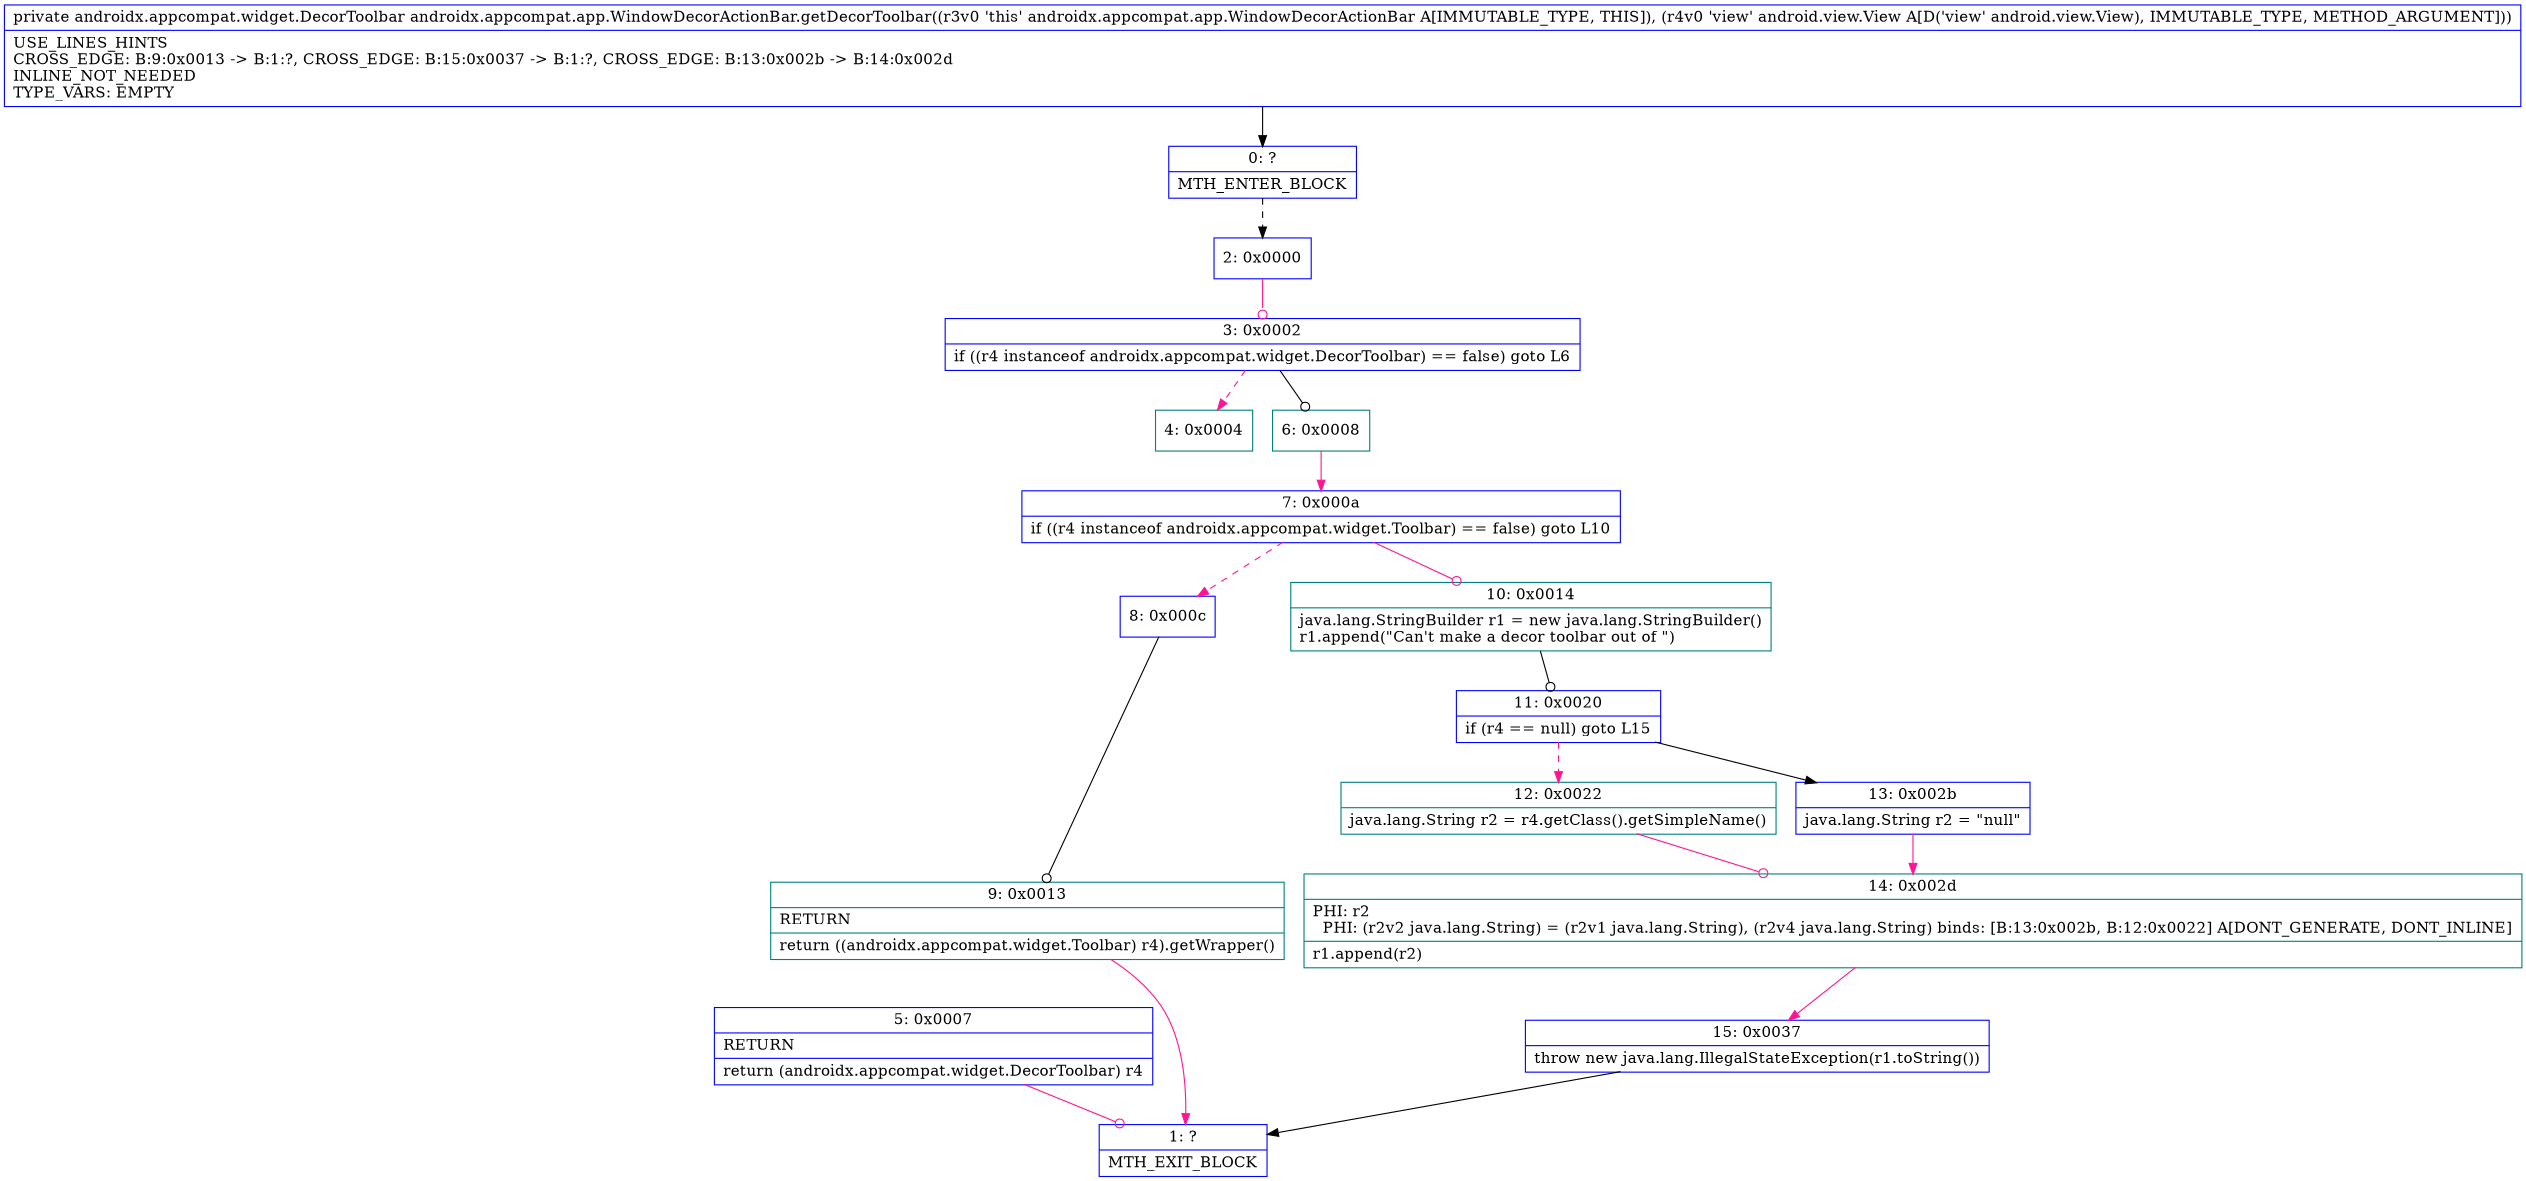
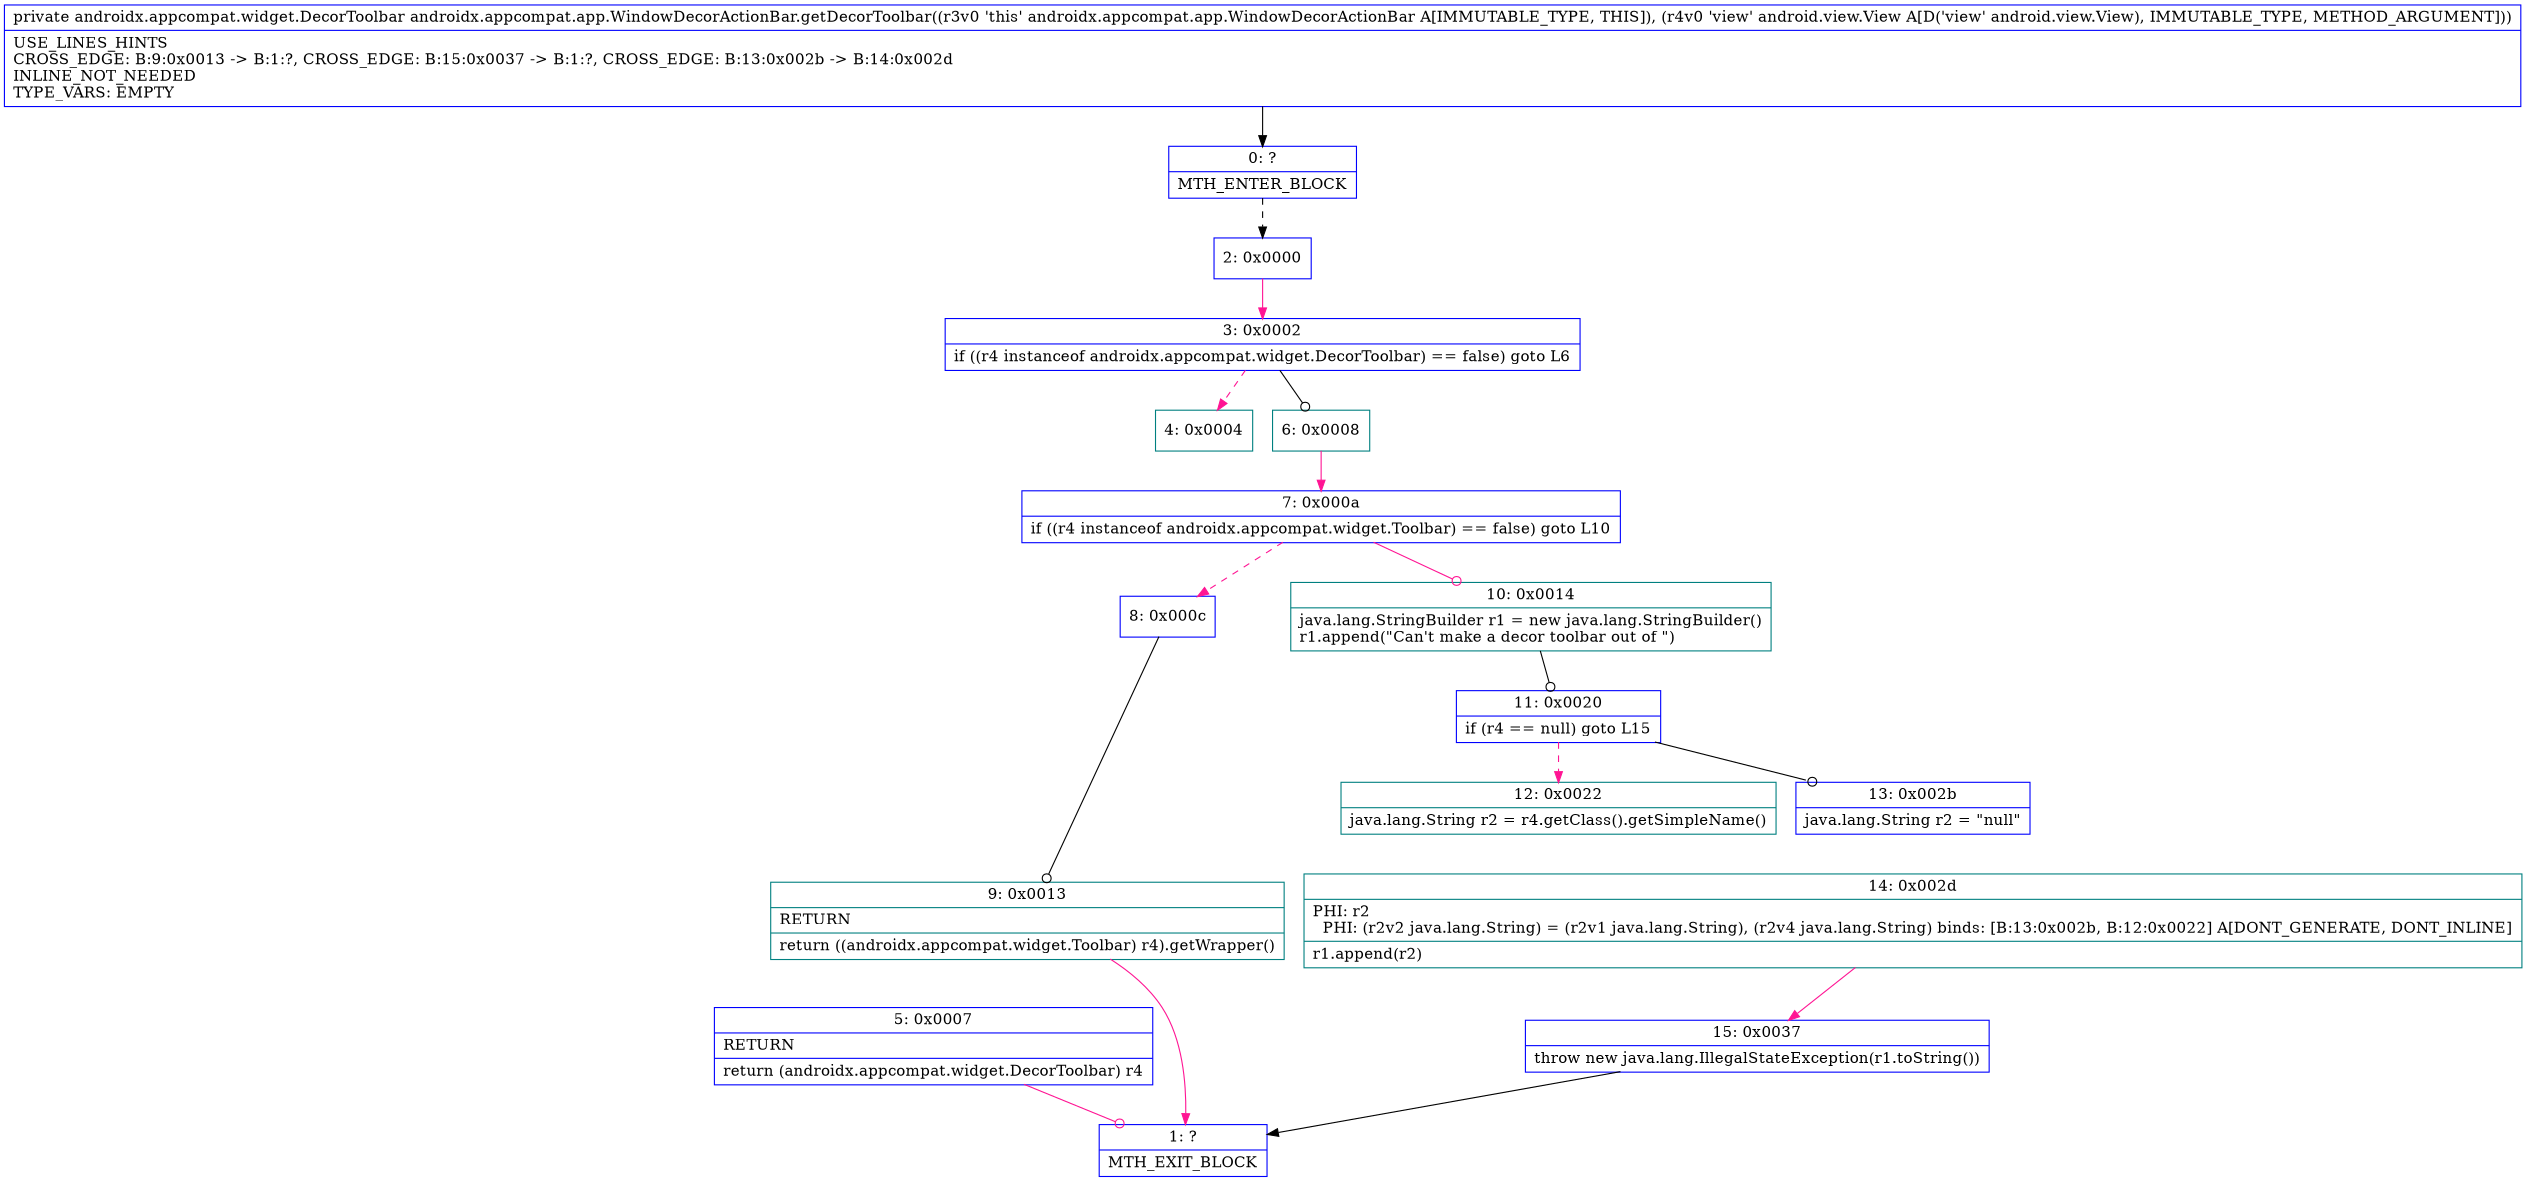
(1263, 293) -> (1263, 293)
(1730, 761) -> (1730, 761)
(1913, 849) -> none
(1698, 853) -> none
